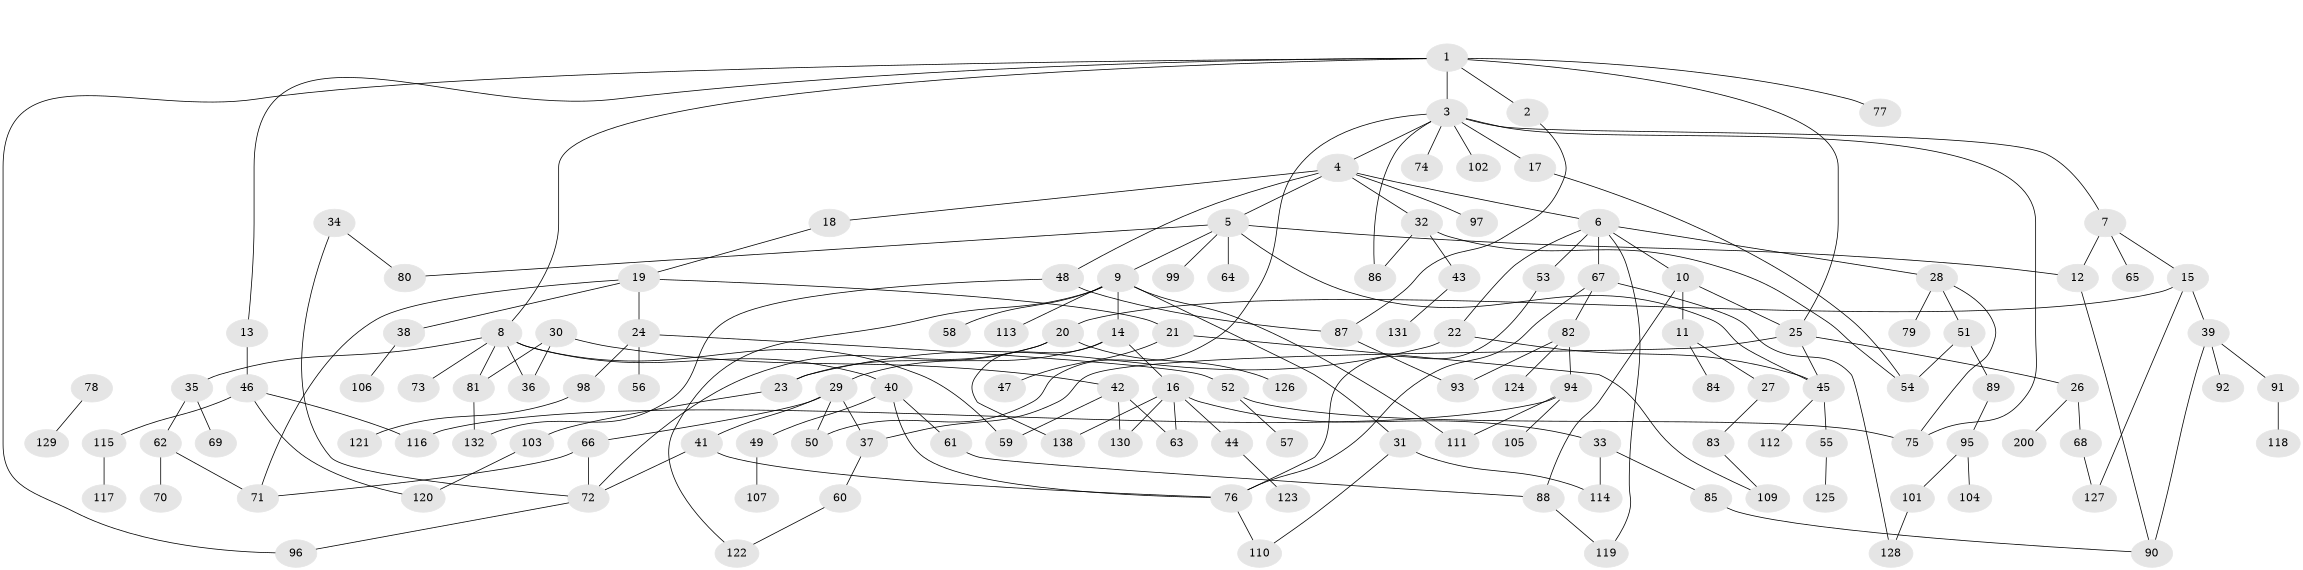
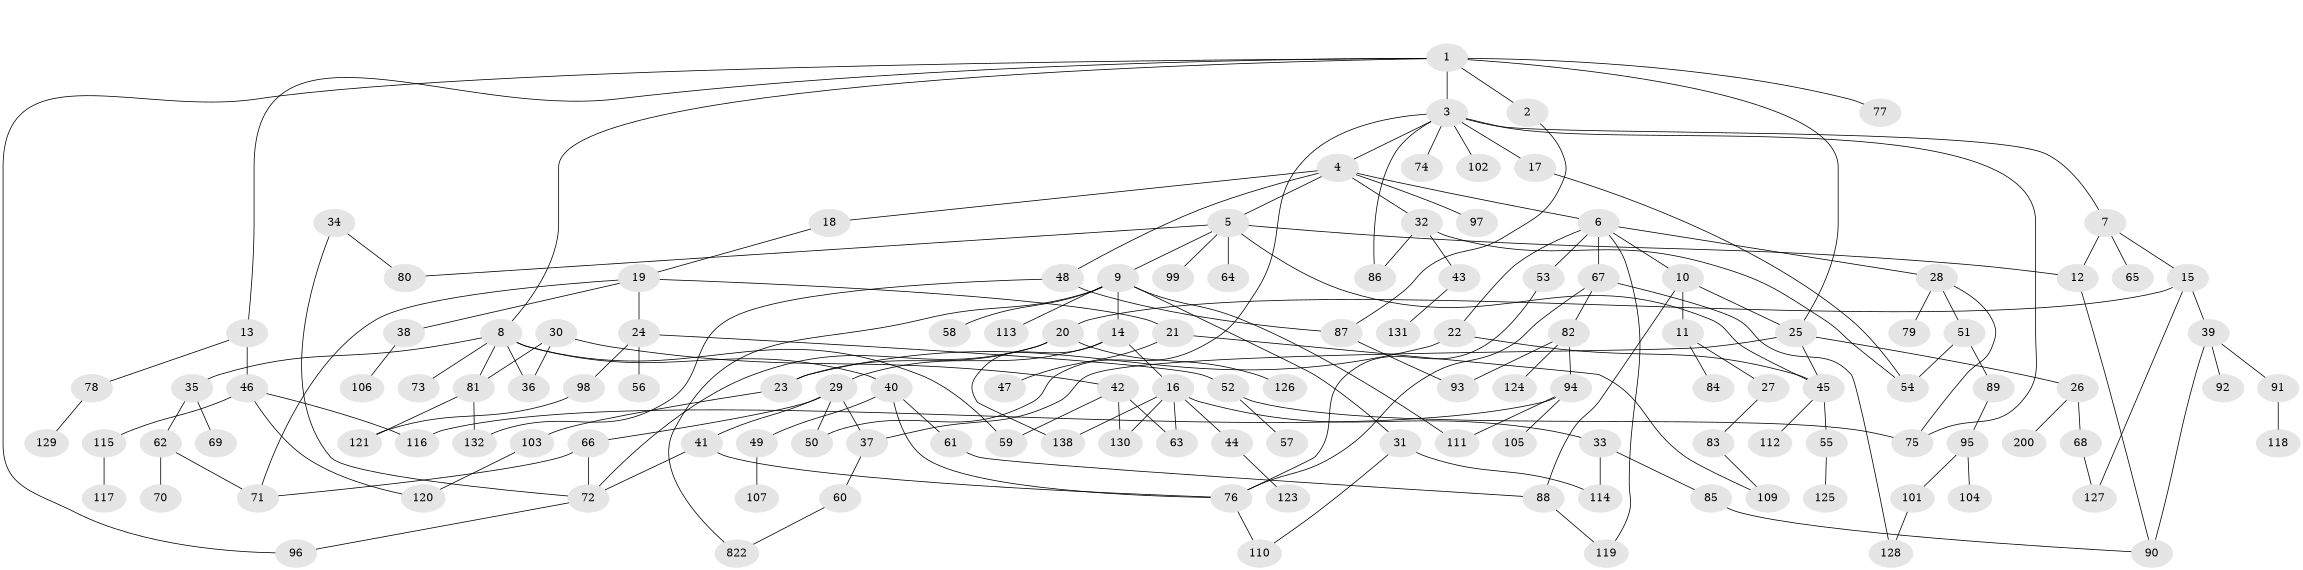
none -> (169, 361)
none -> (417, 416)
(737, 554) -> (737, 554)
